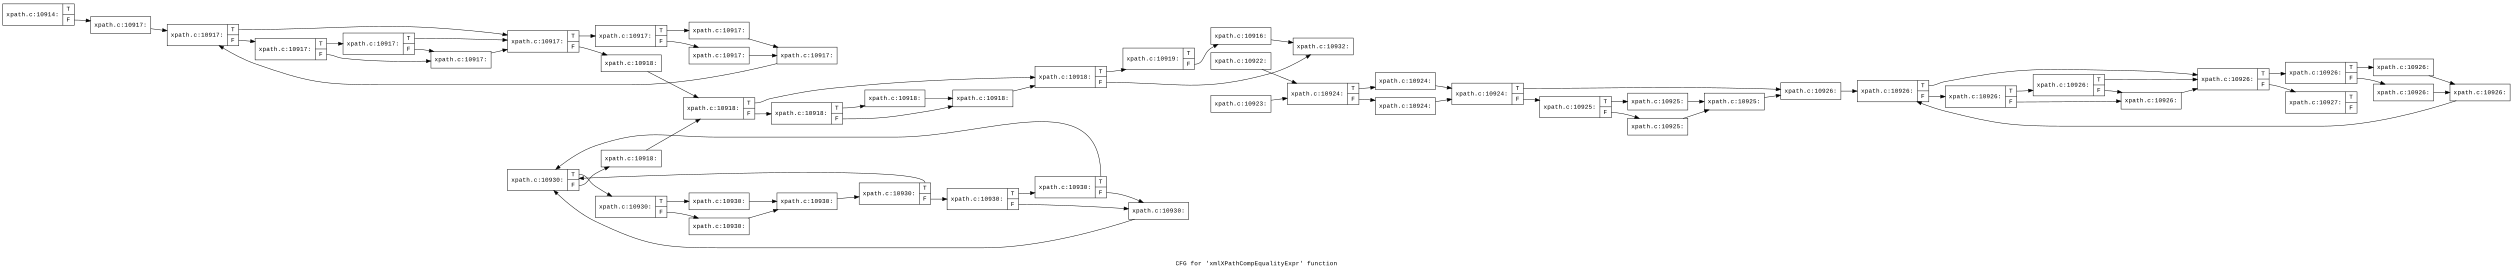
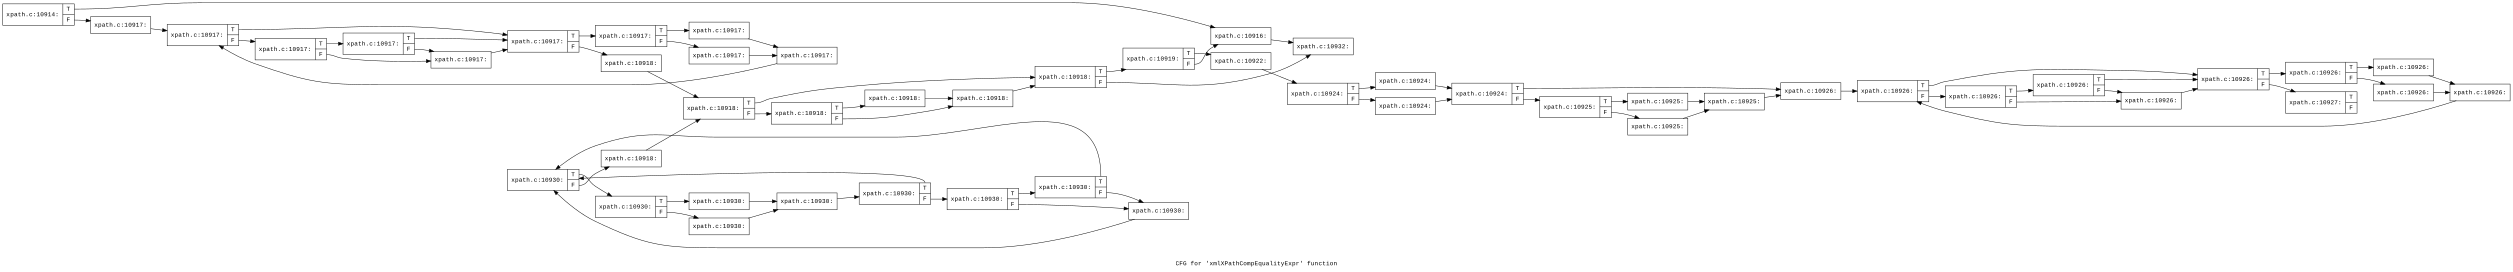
none -> (644, 3)
none -> (1200, 53)
(1241, 104) -> none
